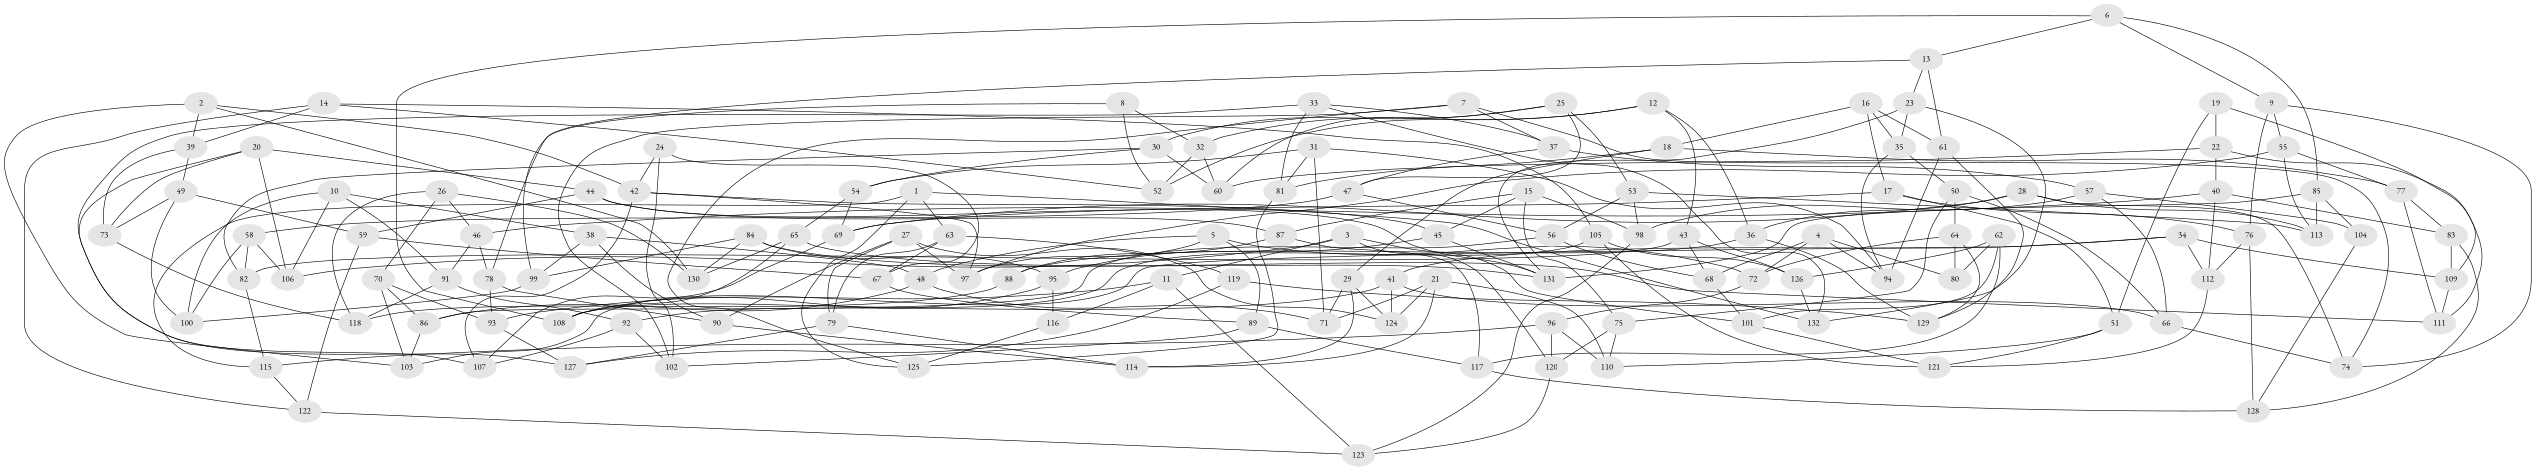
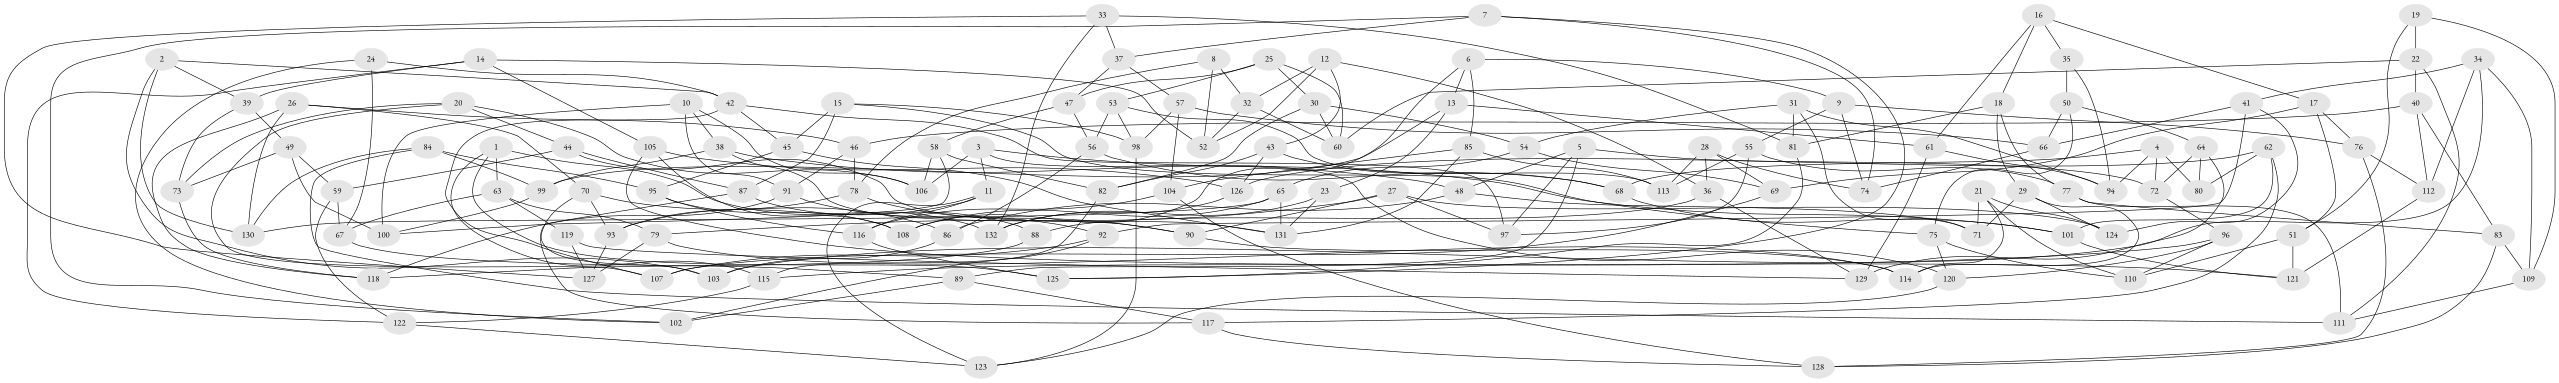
(1906, 121) -> none
none -> (984, 209)
